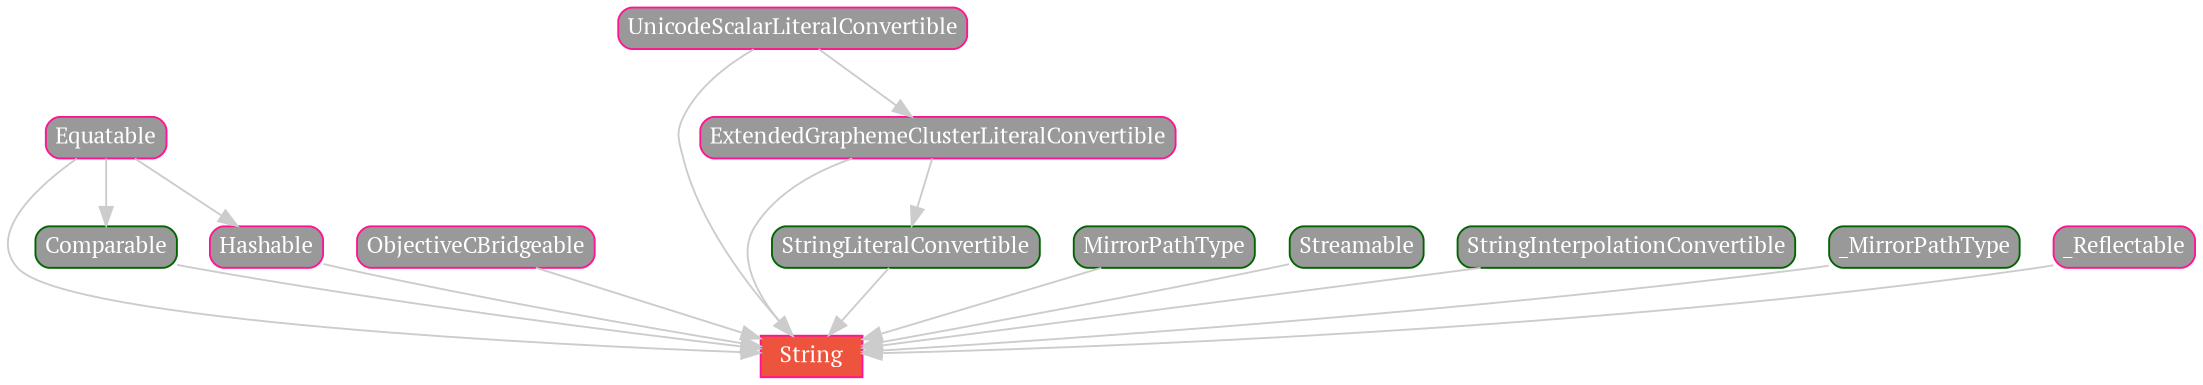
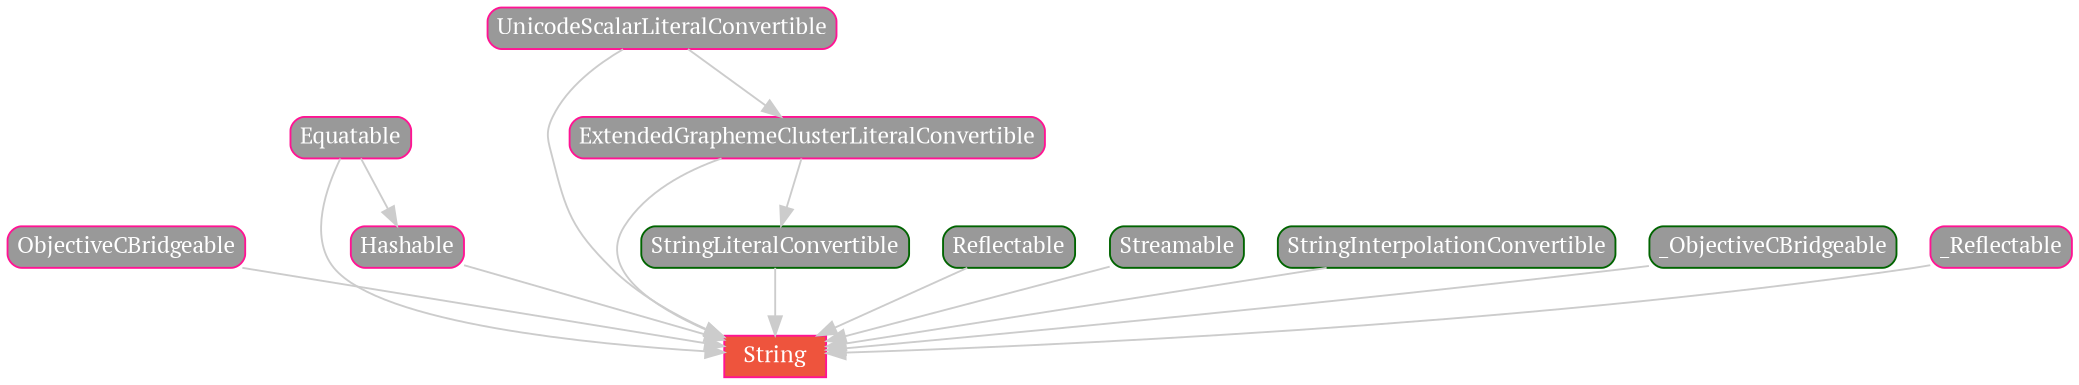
(106, 247) -> none
(1164, 247) -> (1009, 247)
(1924, 247) -> (1773, 247)
